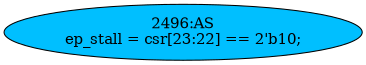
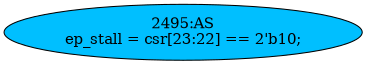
(183, 32) -> (183, 32)
